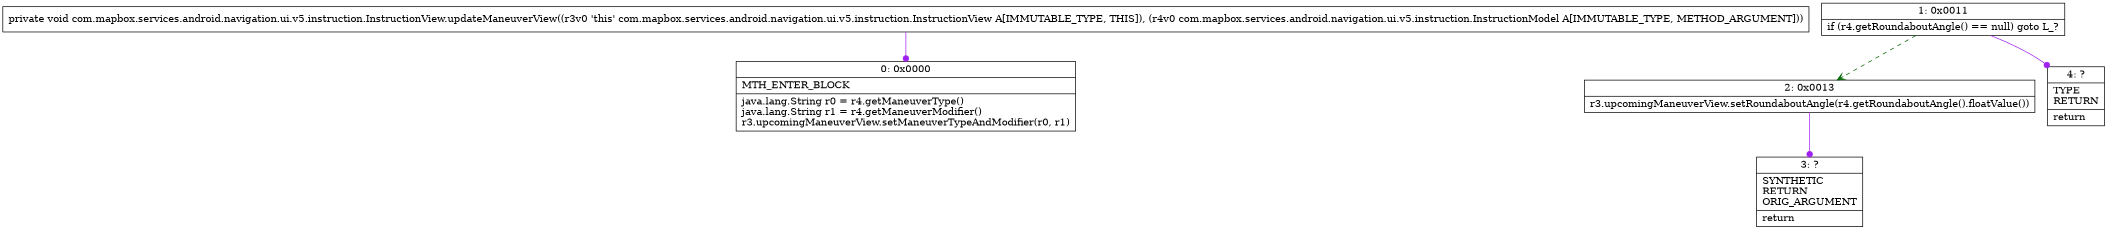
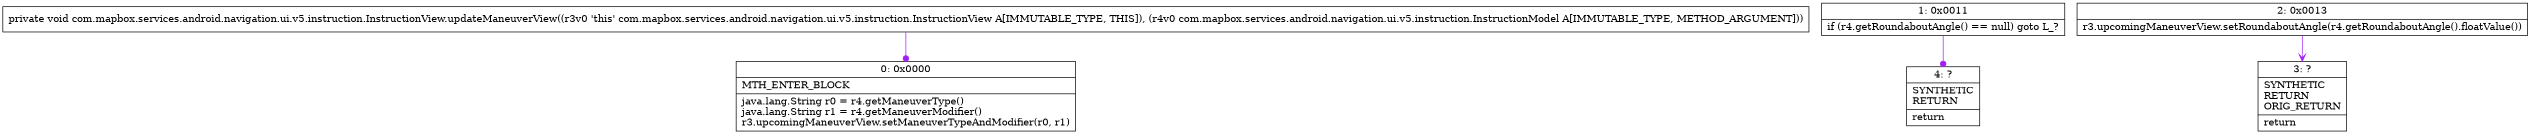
(1880, 56) -> none
(2067, 91) -> (1943, 91)
(1810, 132) -> (2302, 45)
(1810, 202) -> (2302, 106)
